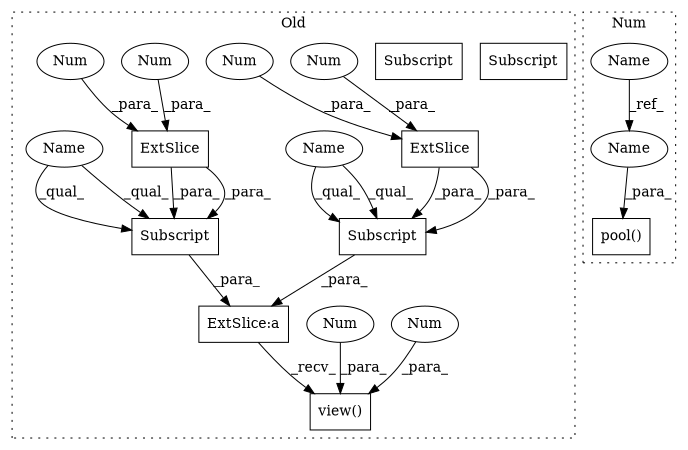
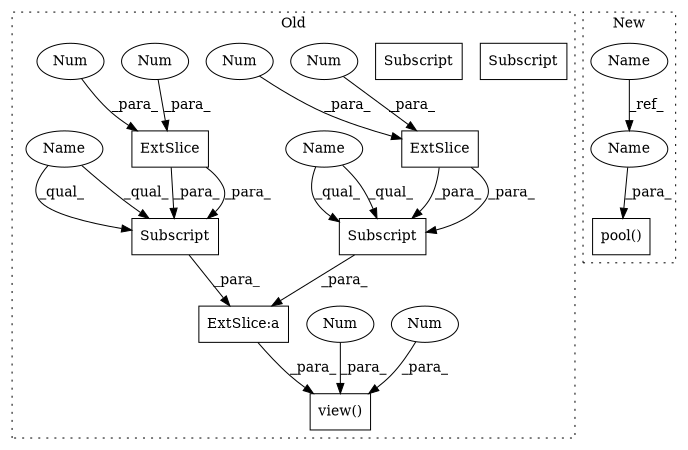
(629, 24) -> (629, 24)
(314, 368) -> (313, 368)
